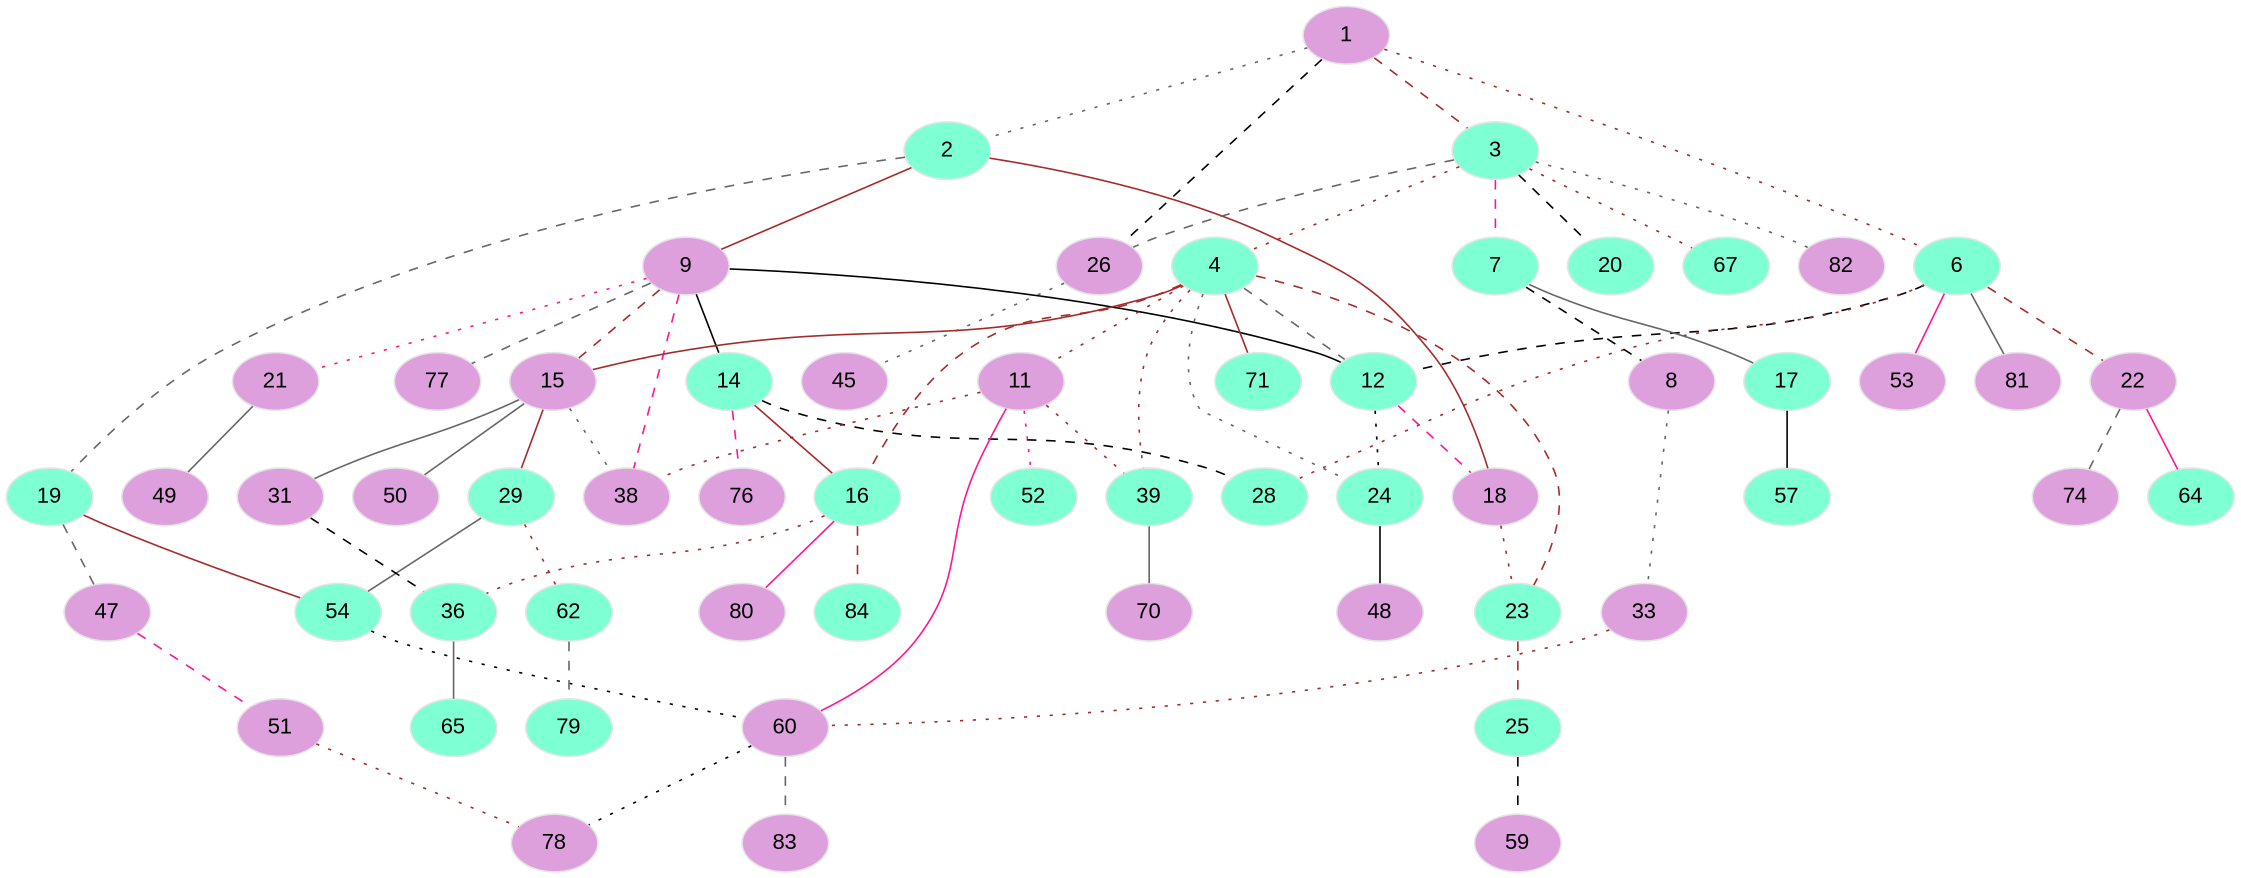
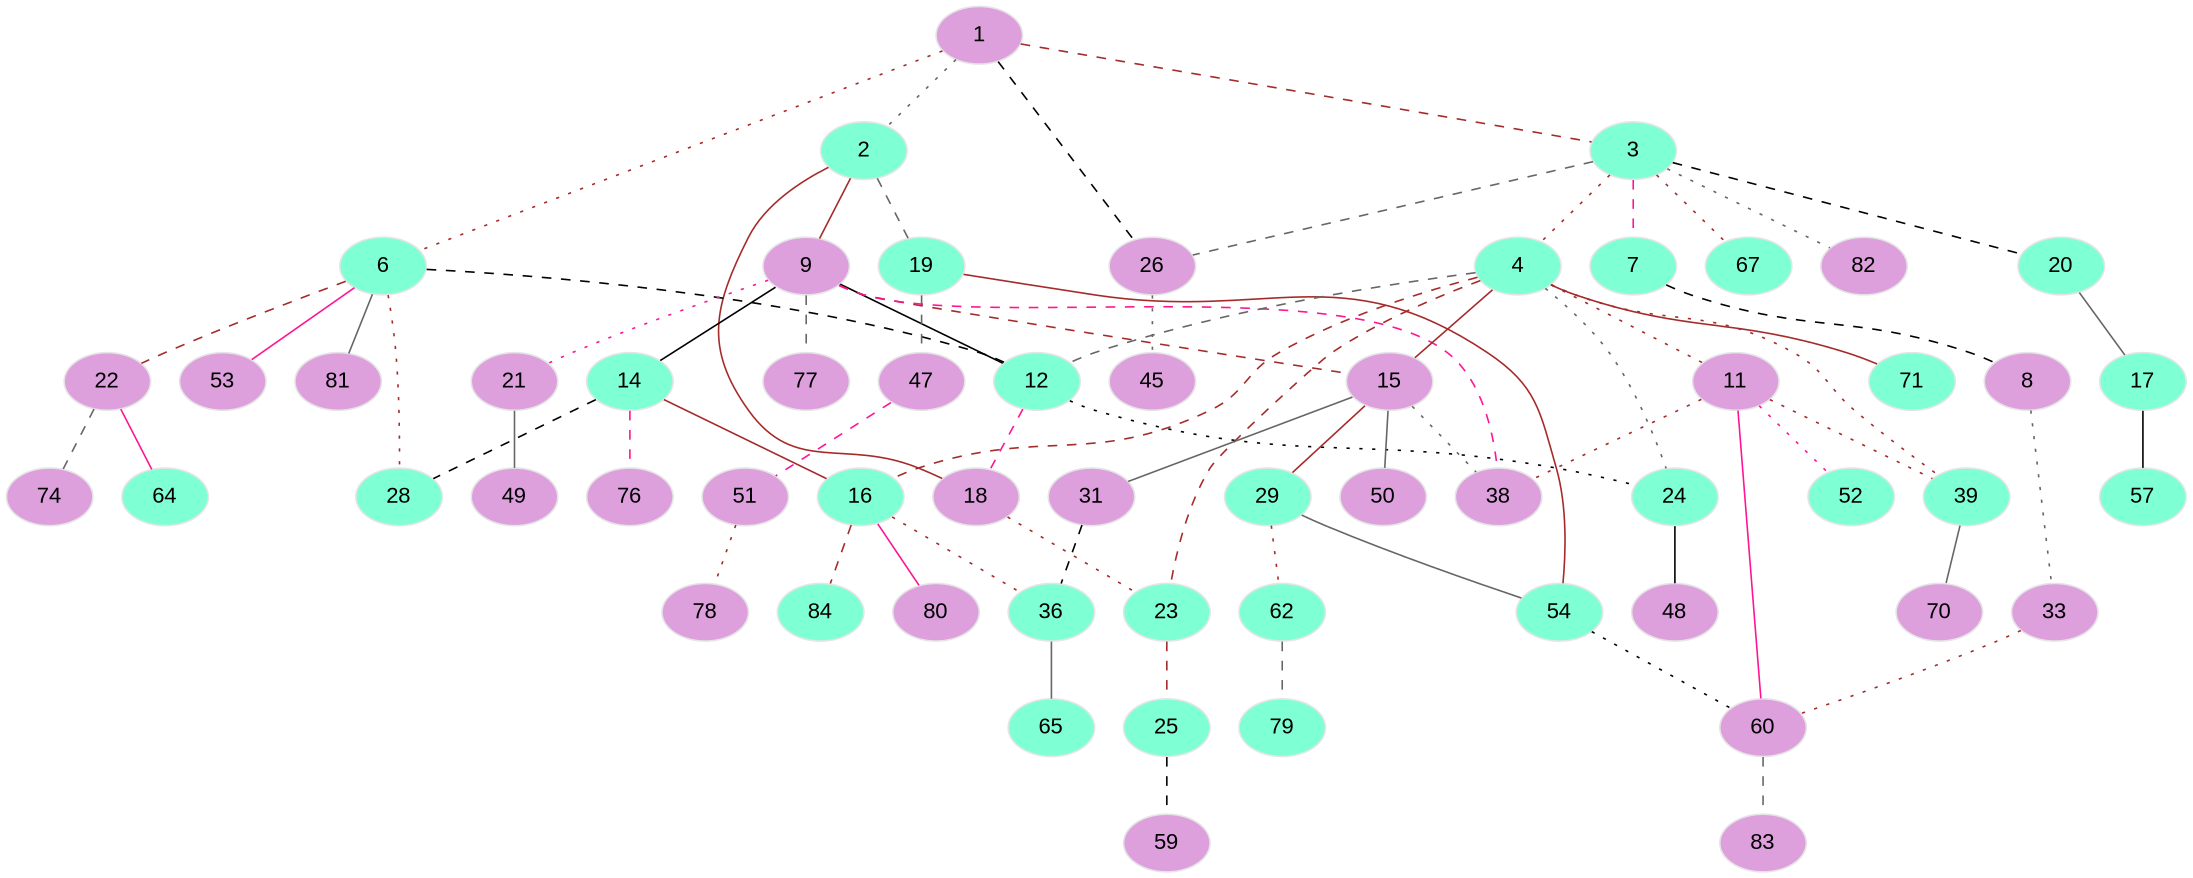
(1641, 324) -> (2102, 324)
(670, 785) -> none
